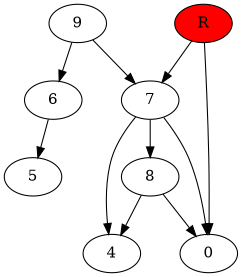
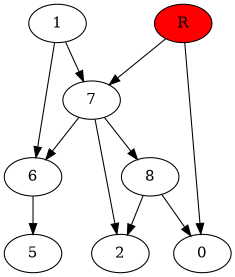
(78, 23) -> (58, 23)
(192, 167) -> (66, 134)
(112, 254) -> (120, 254)
